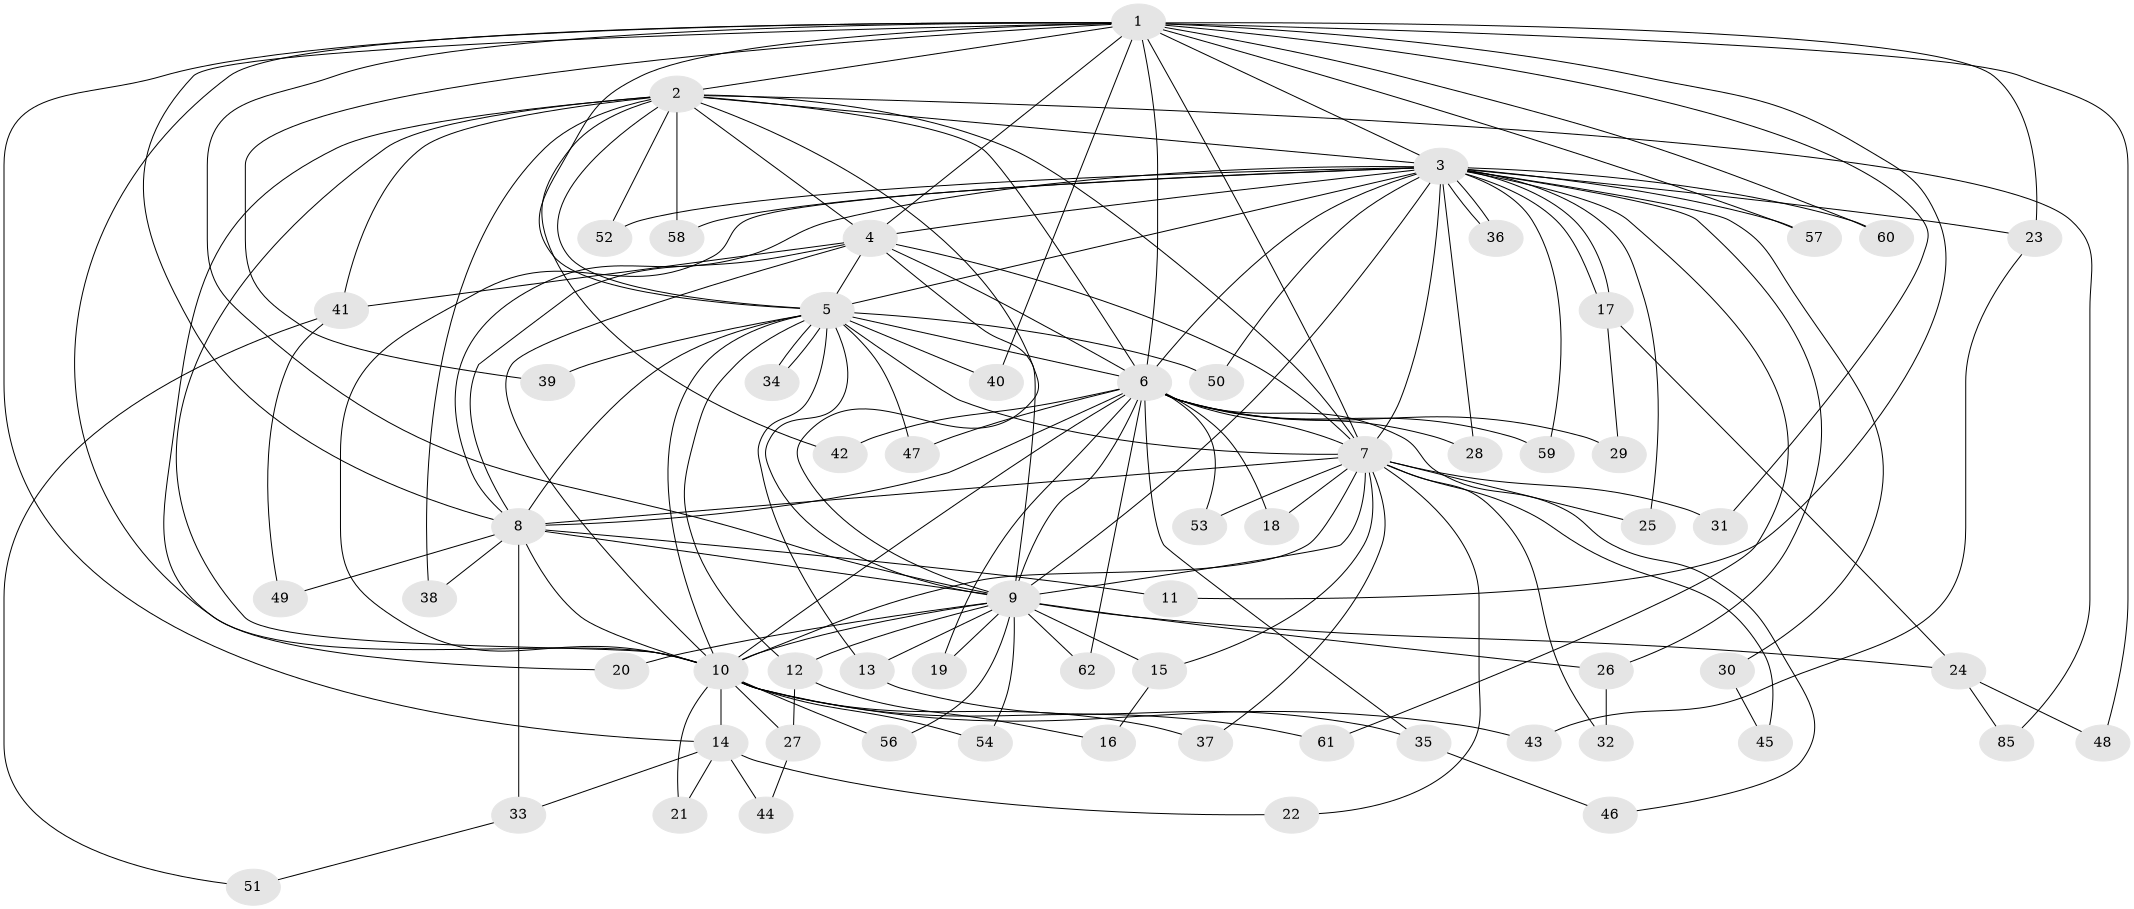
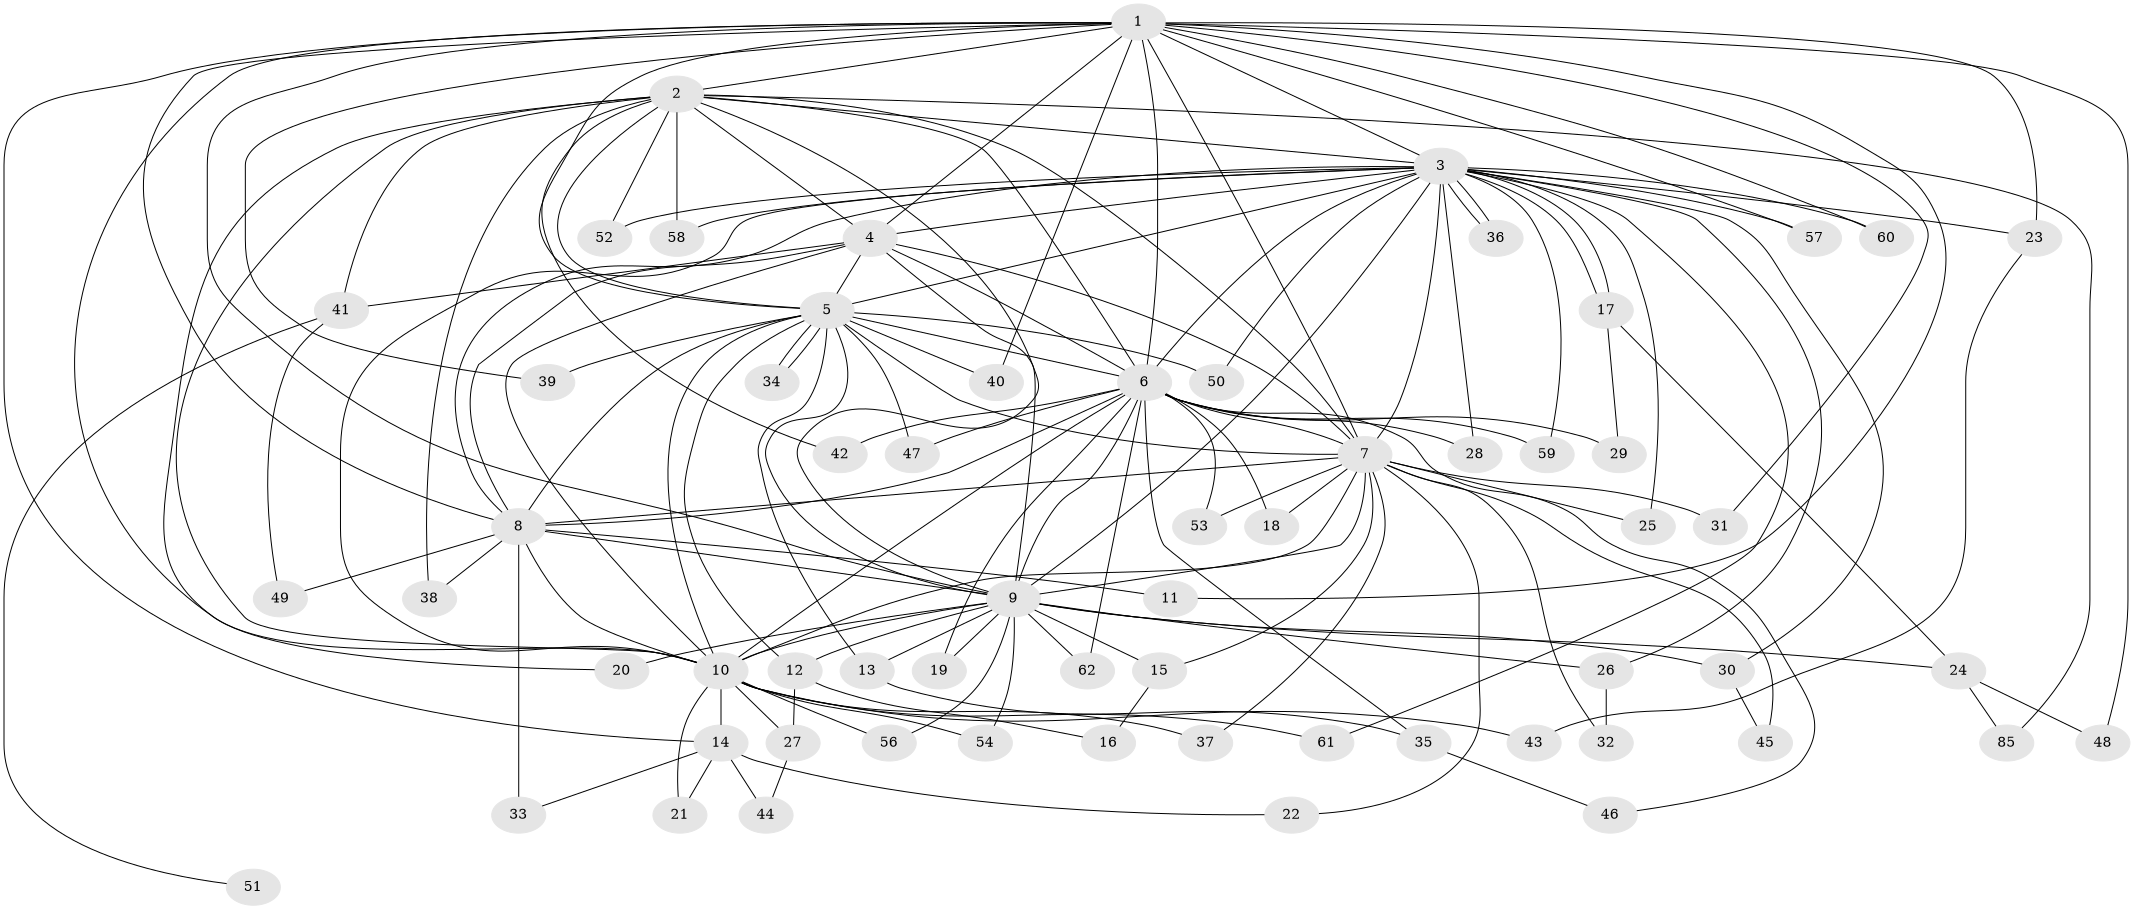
none -> (1371, 632)
(386, 851) -> none
